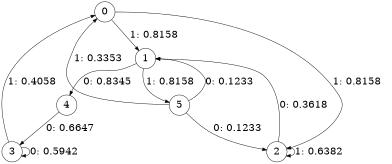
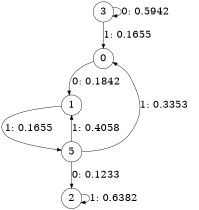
(159, 35) -> (101, 82)
(275, 43) -> none
(248, 68) -> none
(37, 82) -> (132, 35)
(175, 82) -> (34, 128)
(234, 82) -> (100, 128)
(67, 105) -> none
